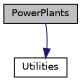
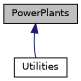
(47, 36) -> (34, 46)
